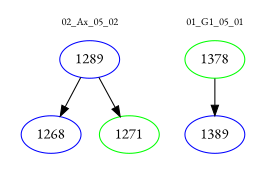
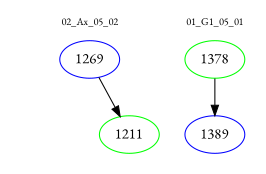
(90, 59) -> (90, 59)
(51, 135) -> none
(129, 135) -> (129, 135)
